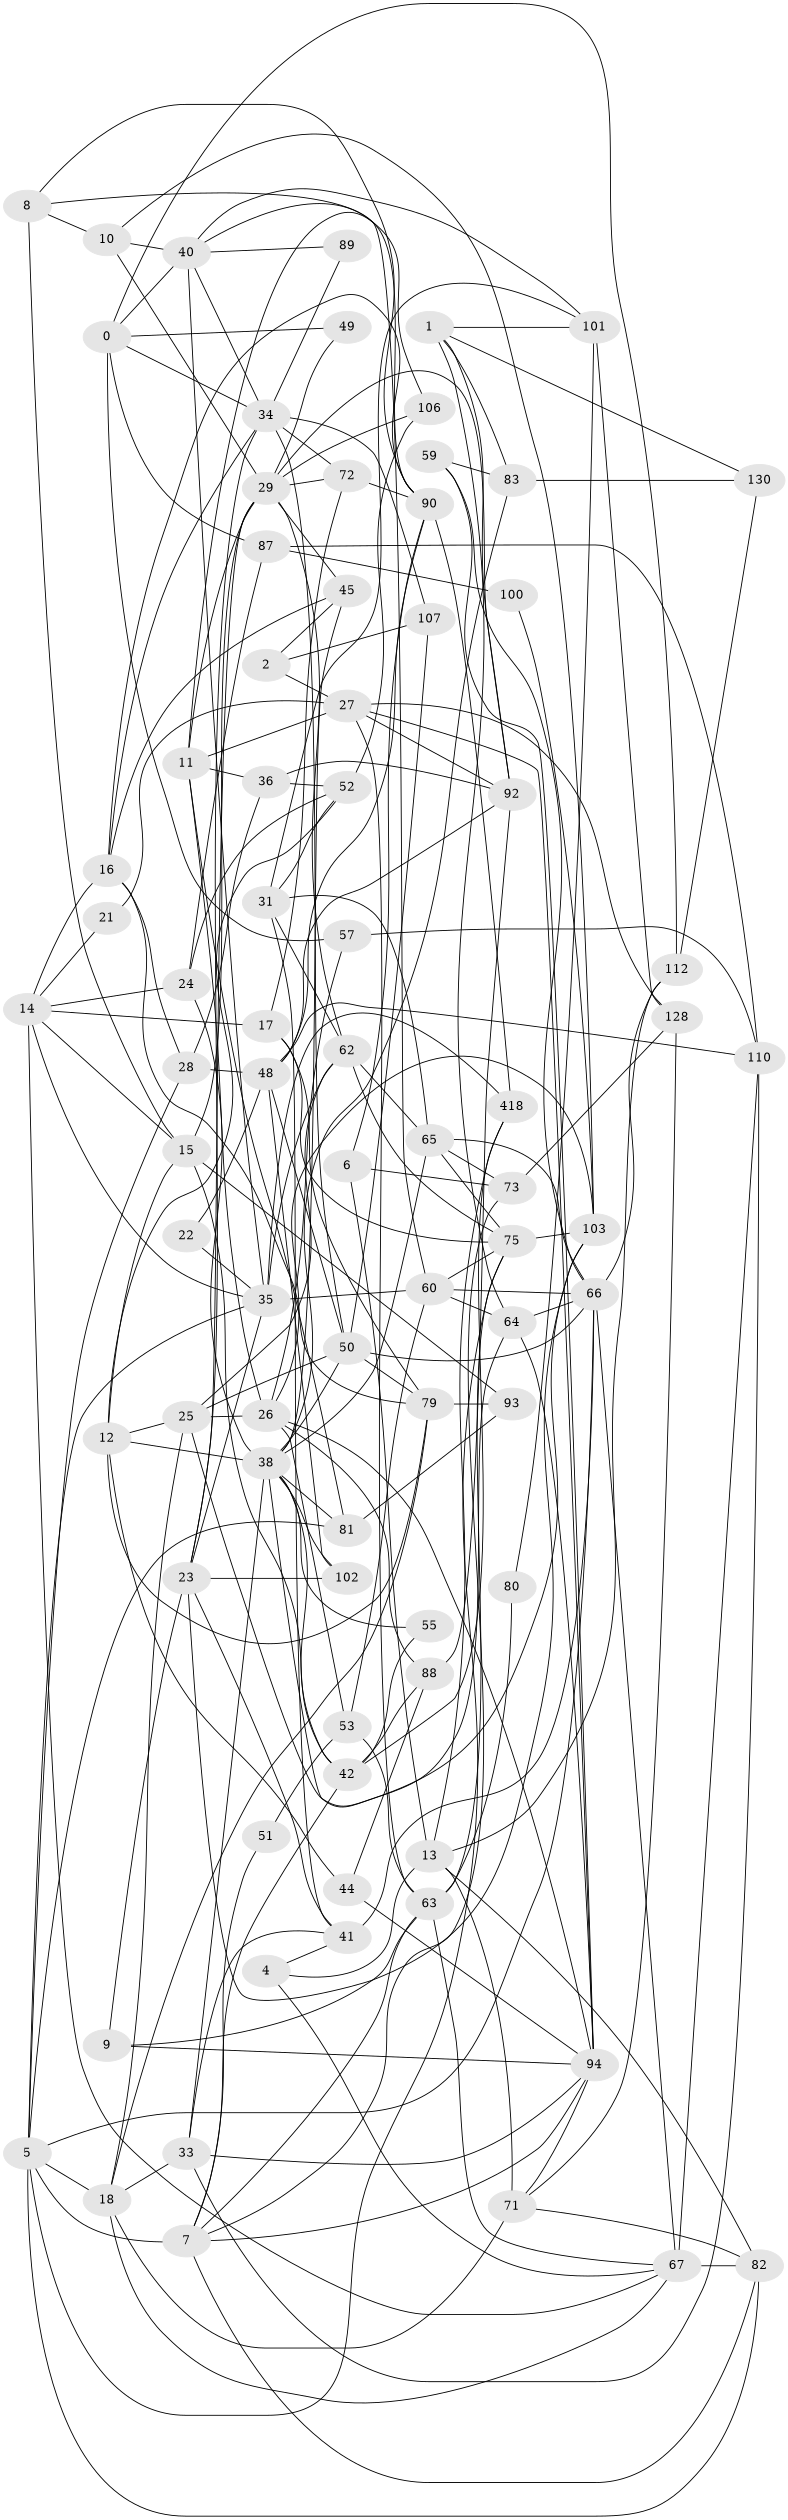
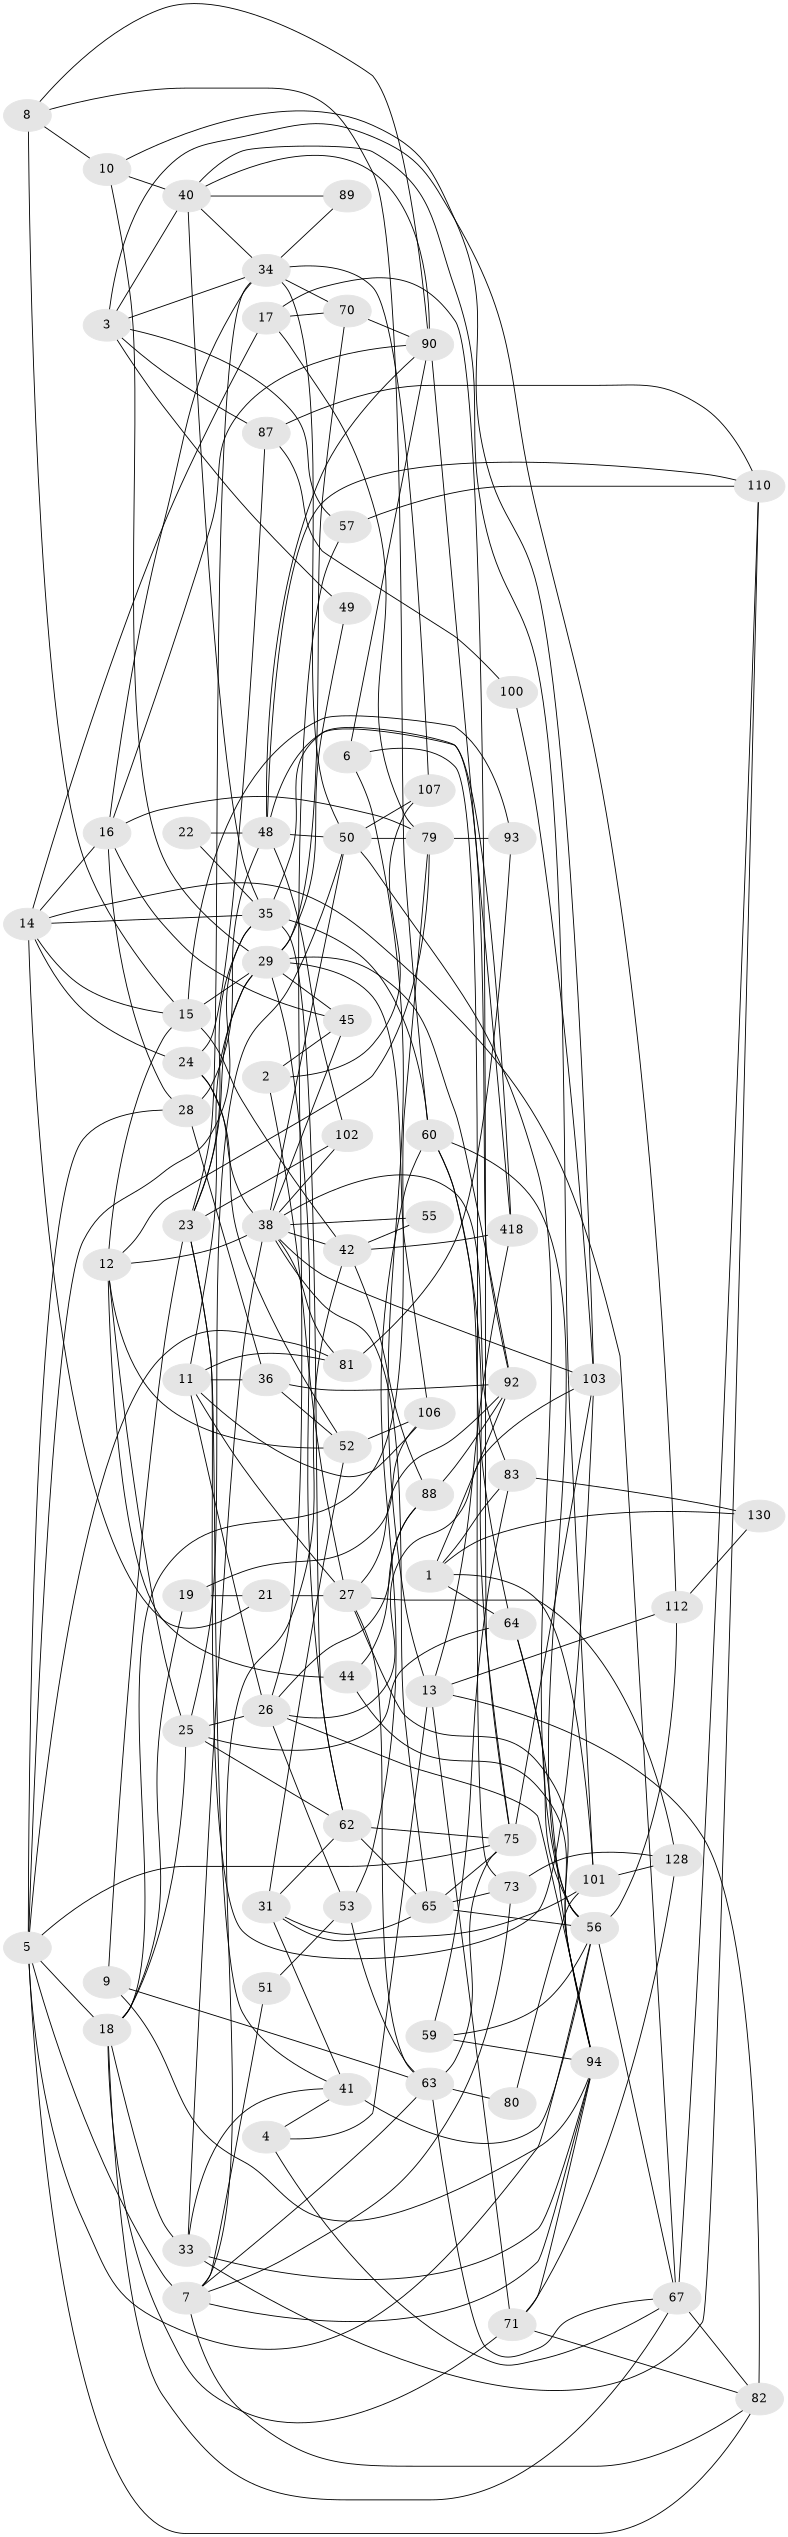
(107, 337) -> (107, 325)
(347, 476) -> (347, 311)
(595, 1294) -> (595, 1928)
none -> (187, 1596)
